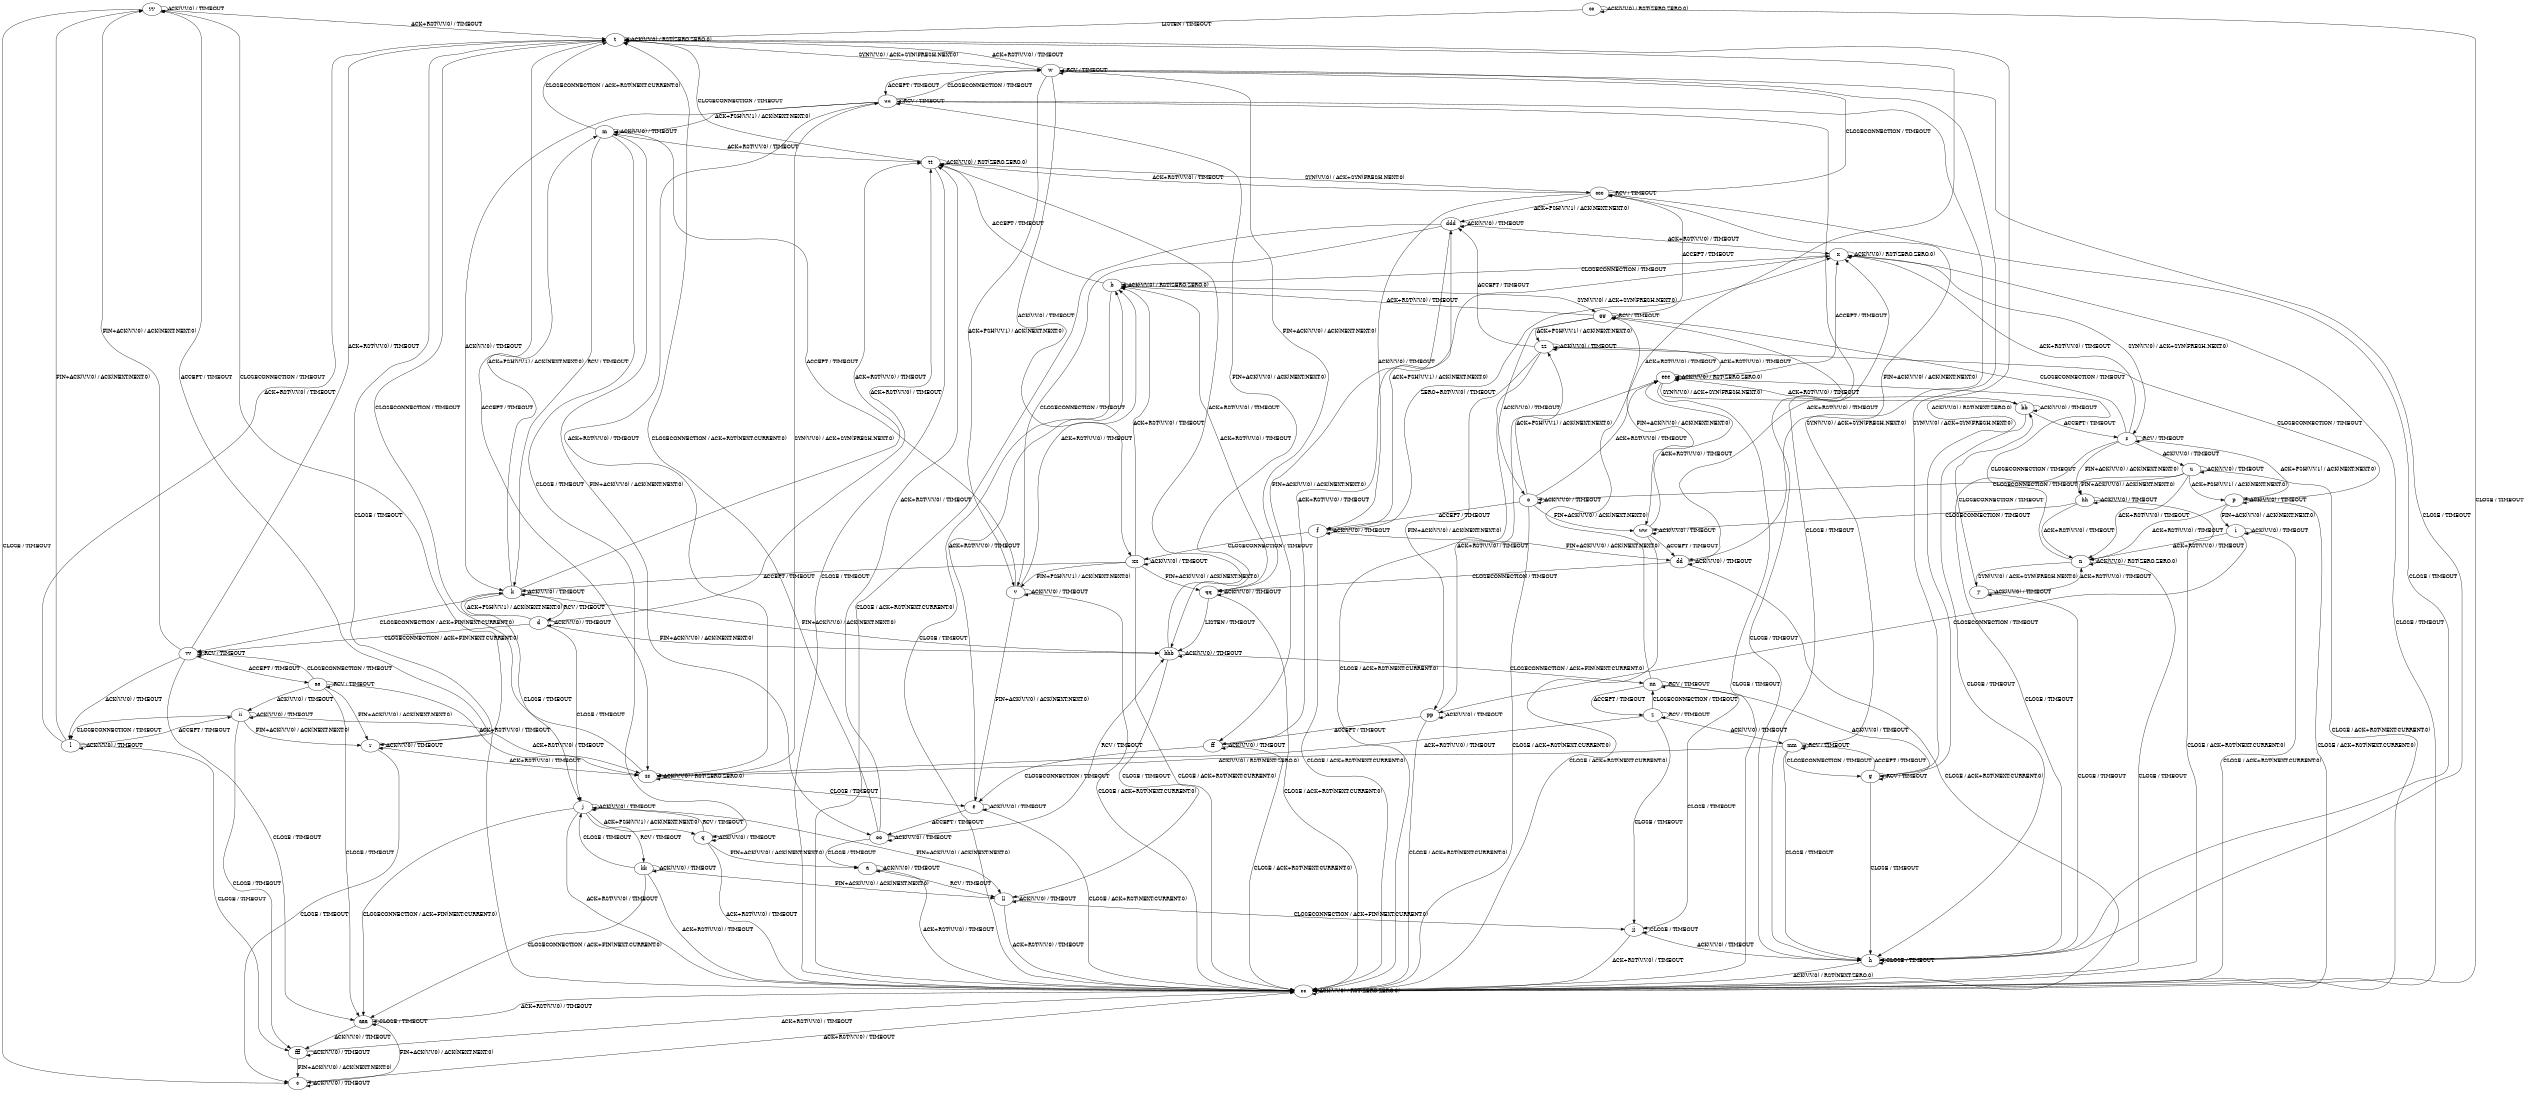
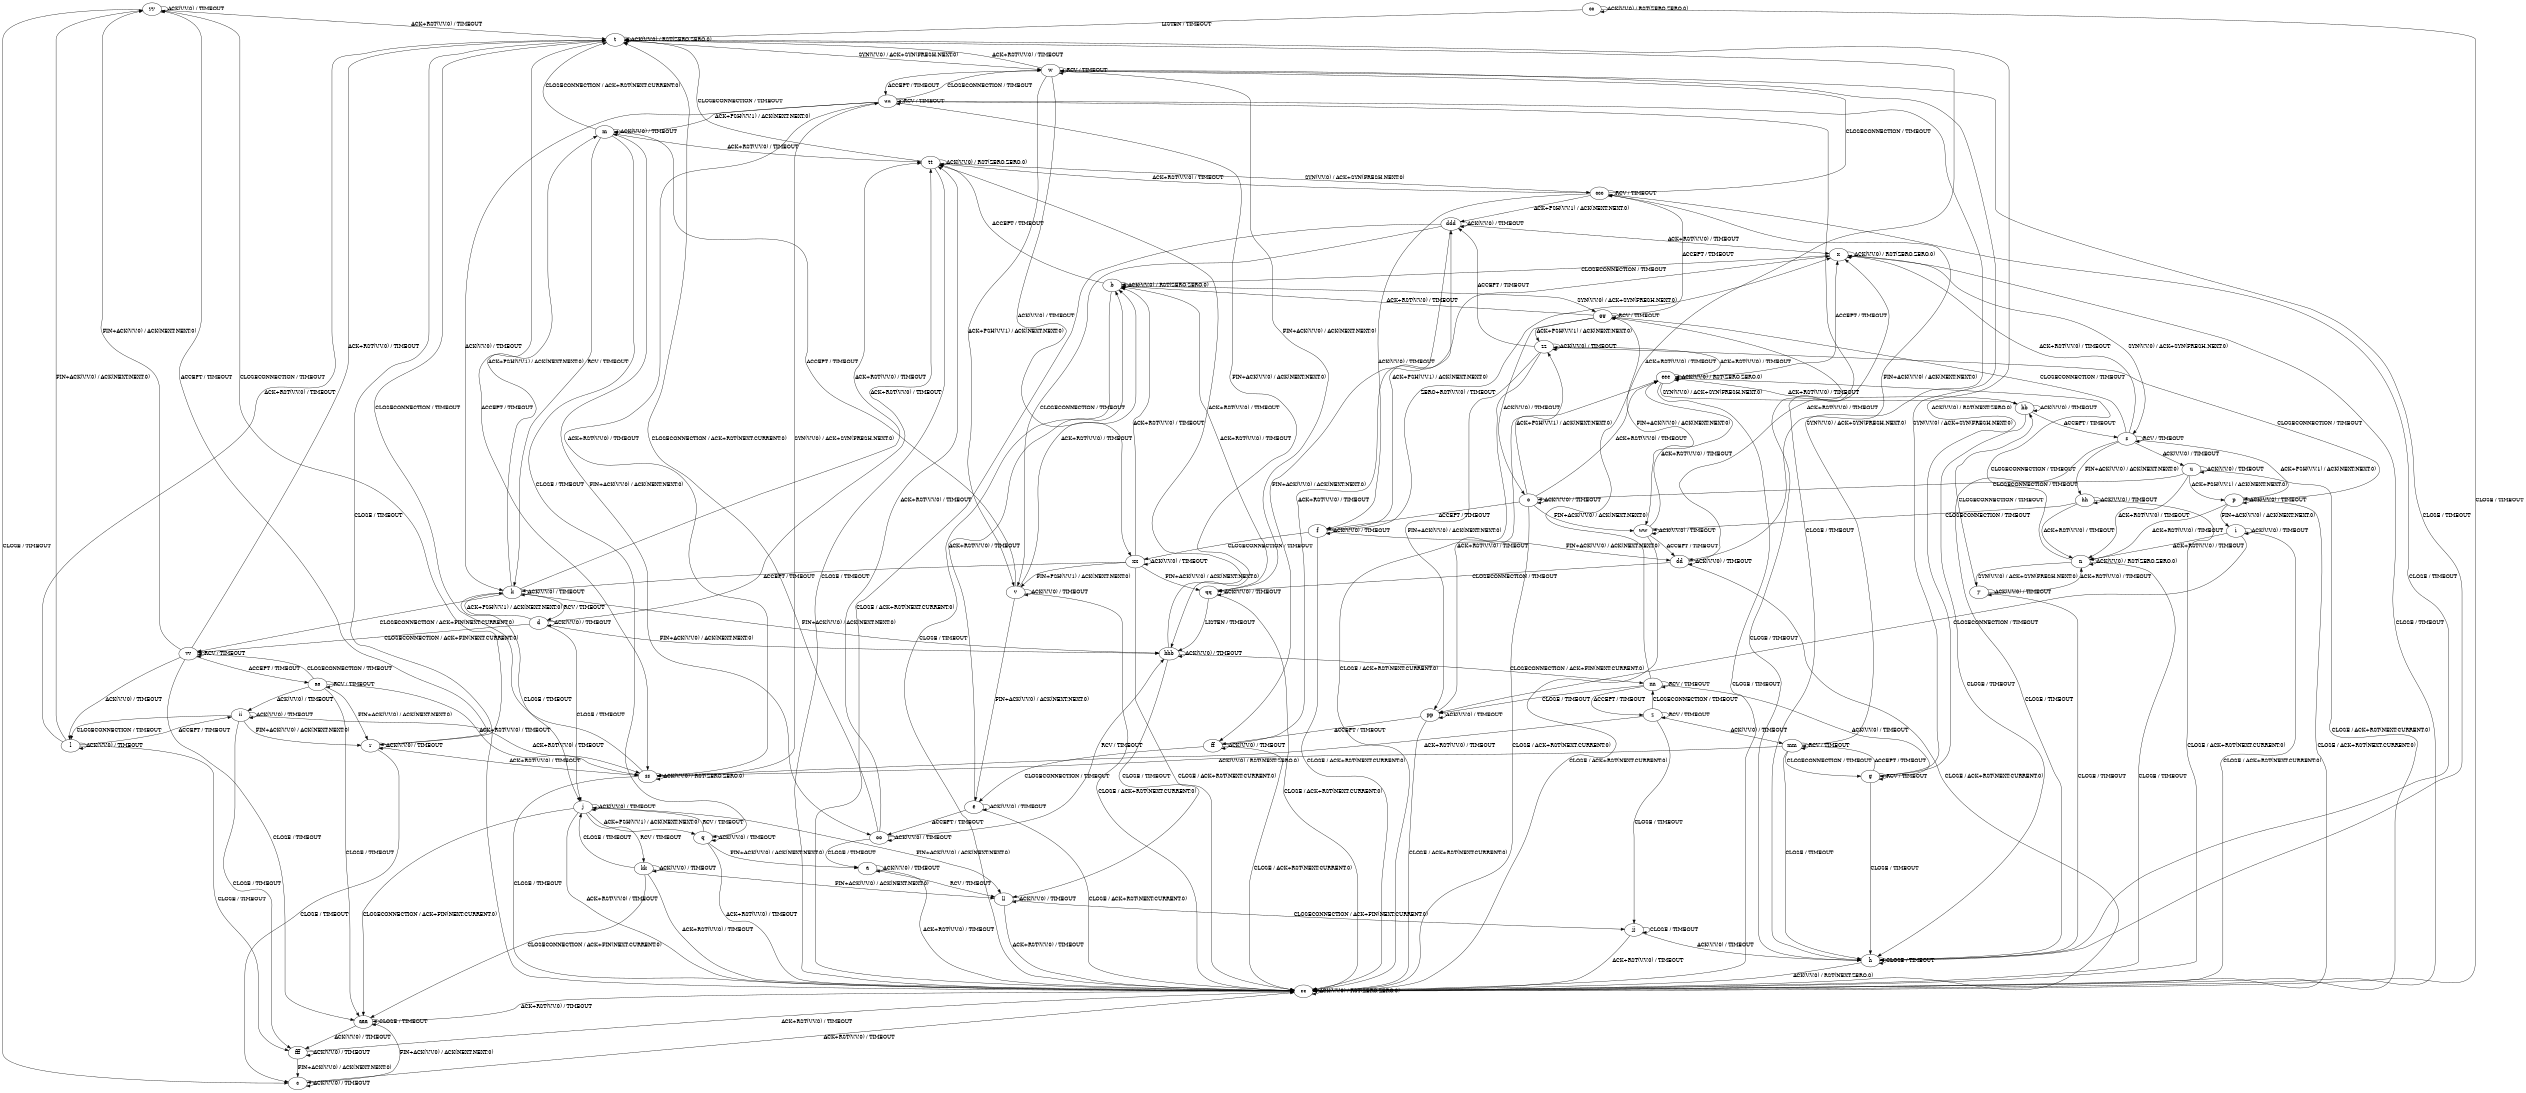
(2128, 477) -> none
(1687, 774) -> (1543, 697)
(809, 792) -> (714, 979)
